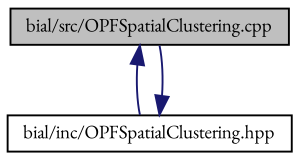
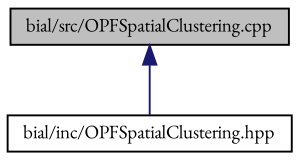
(162, 71) -> none
